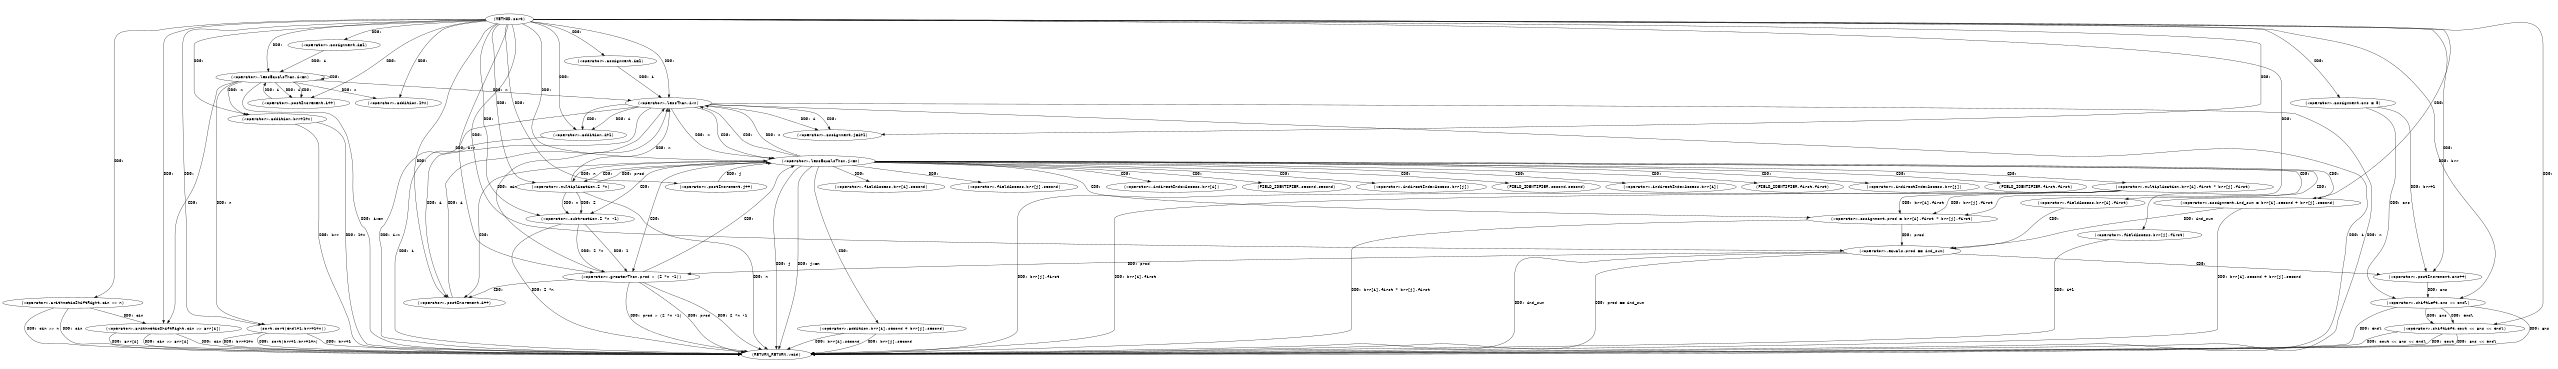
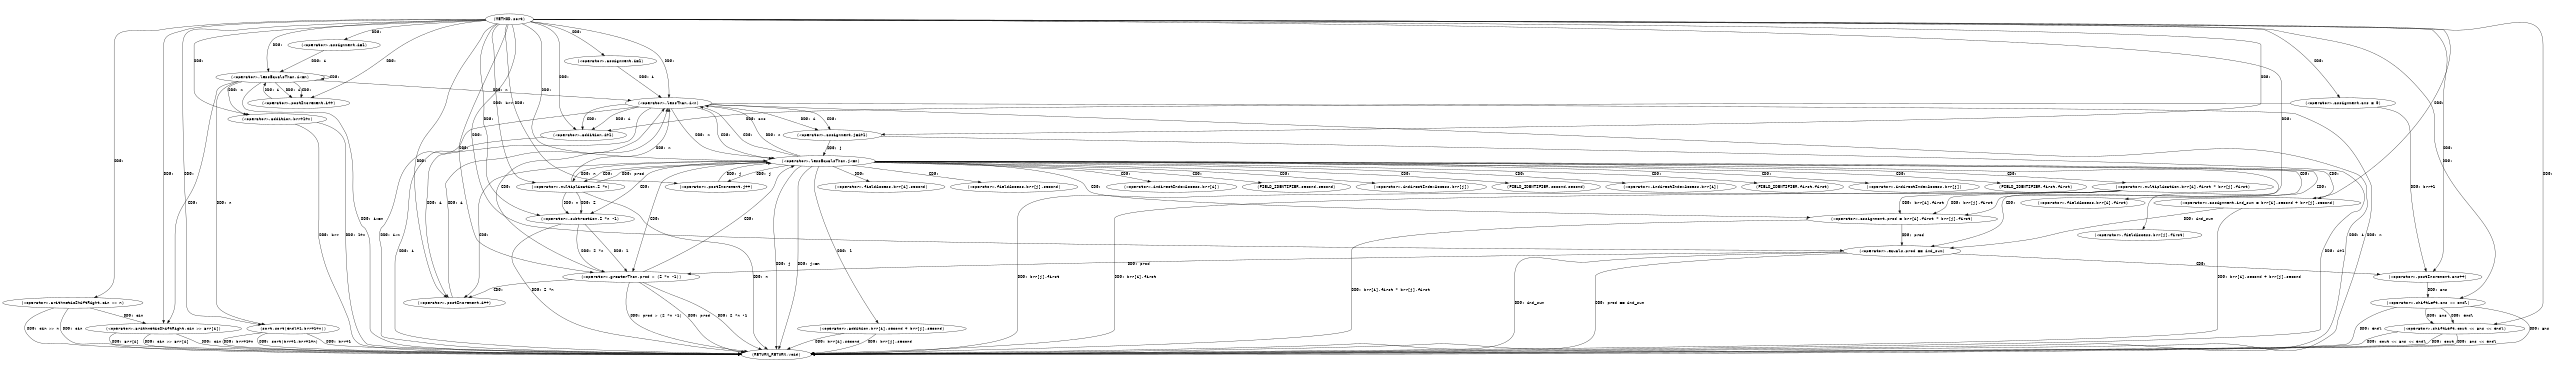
(398, 103) -> none
(503, 103) -> (503, 103)
none -> (827, 147)
(465, 148) -> (465, 148)
(2449, 161) -> (2449, 161)
none -> (759, 171)
(935, 174) -> (935, 174)
(507, 187) -> (507, 187)
(2389, 204) -> (1618, 104)
(2014, 239) -> (1857, 168)
(845, 251) -> (845, 251)
(1533, 347) -> (2321, 259)
